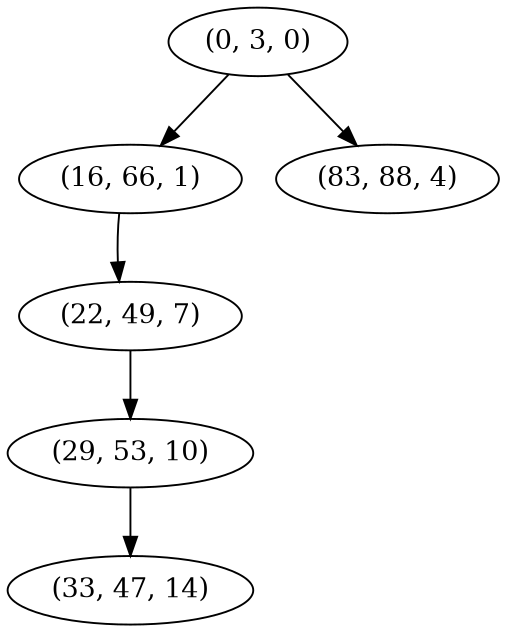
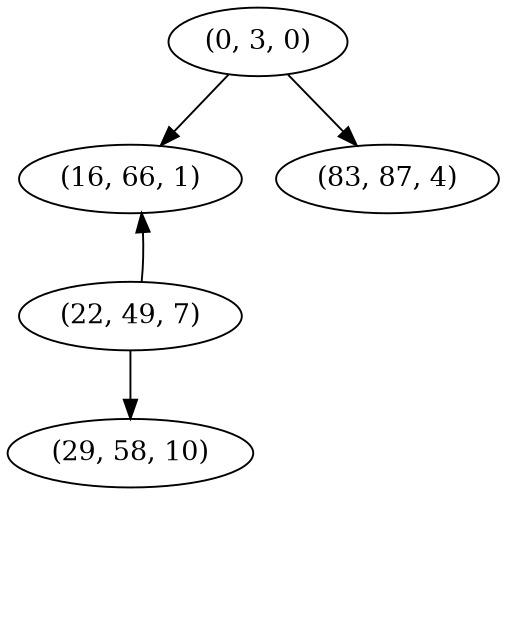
(387, 179) -> (387, 179)
(118, 238) -> (143, 257)
(130, 453) -> (130, 453)
(130, 590) -> none
